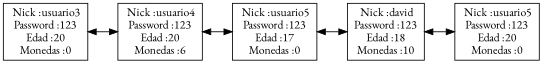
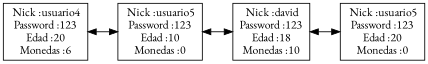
(46, 32) -> none
(275, 32) -> (160, 32)
